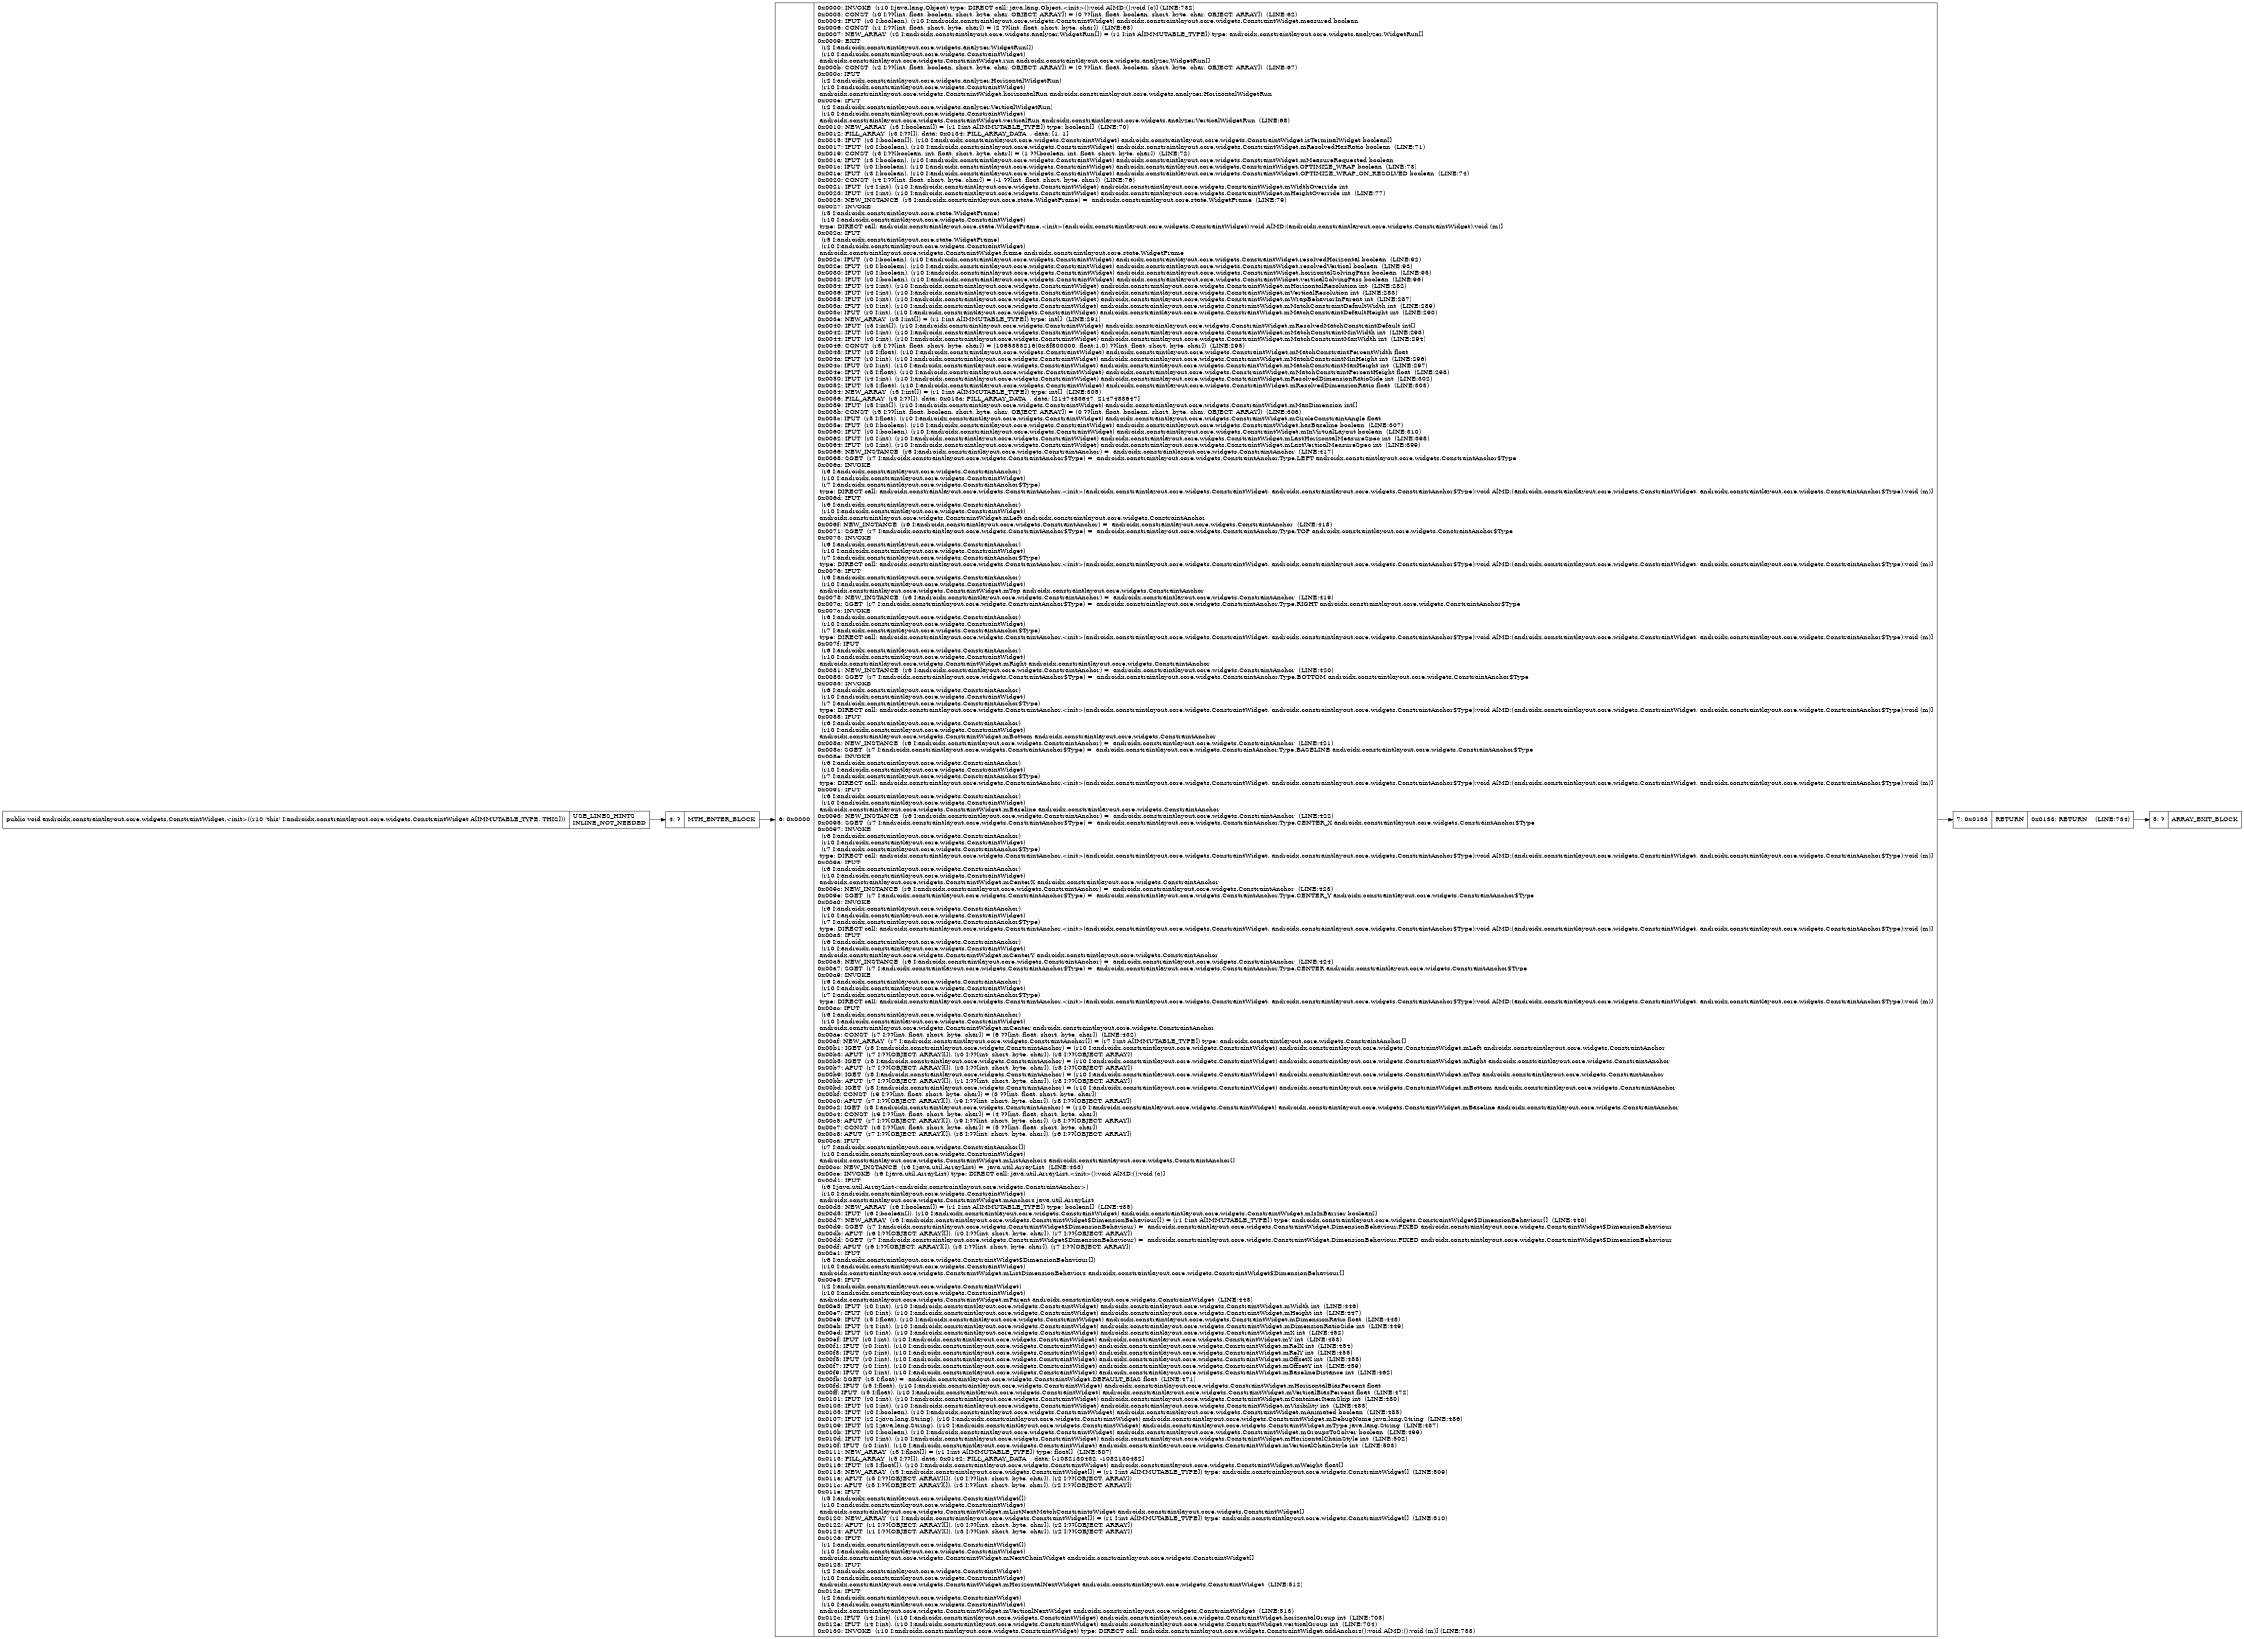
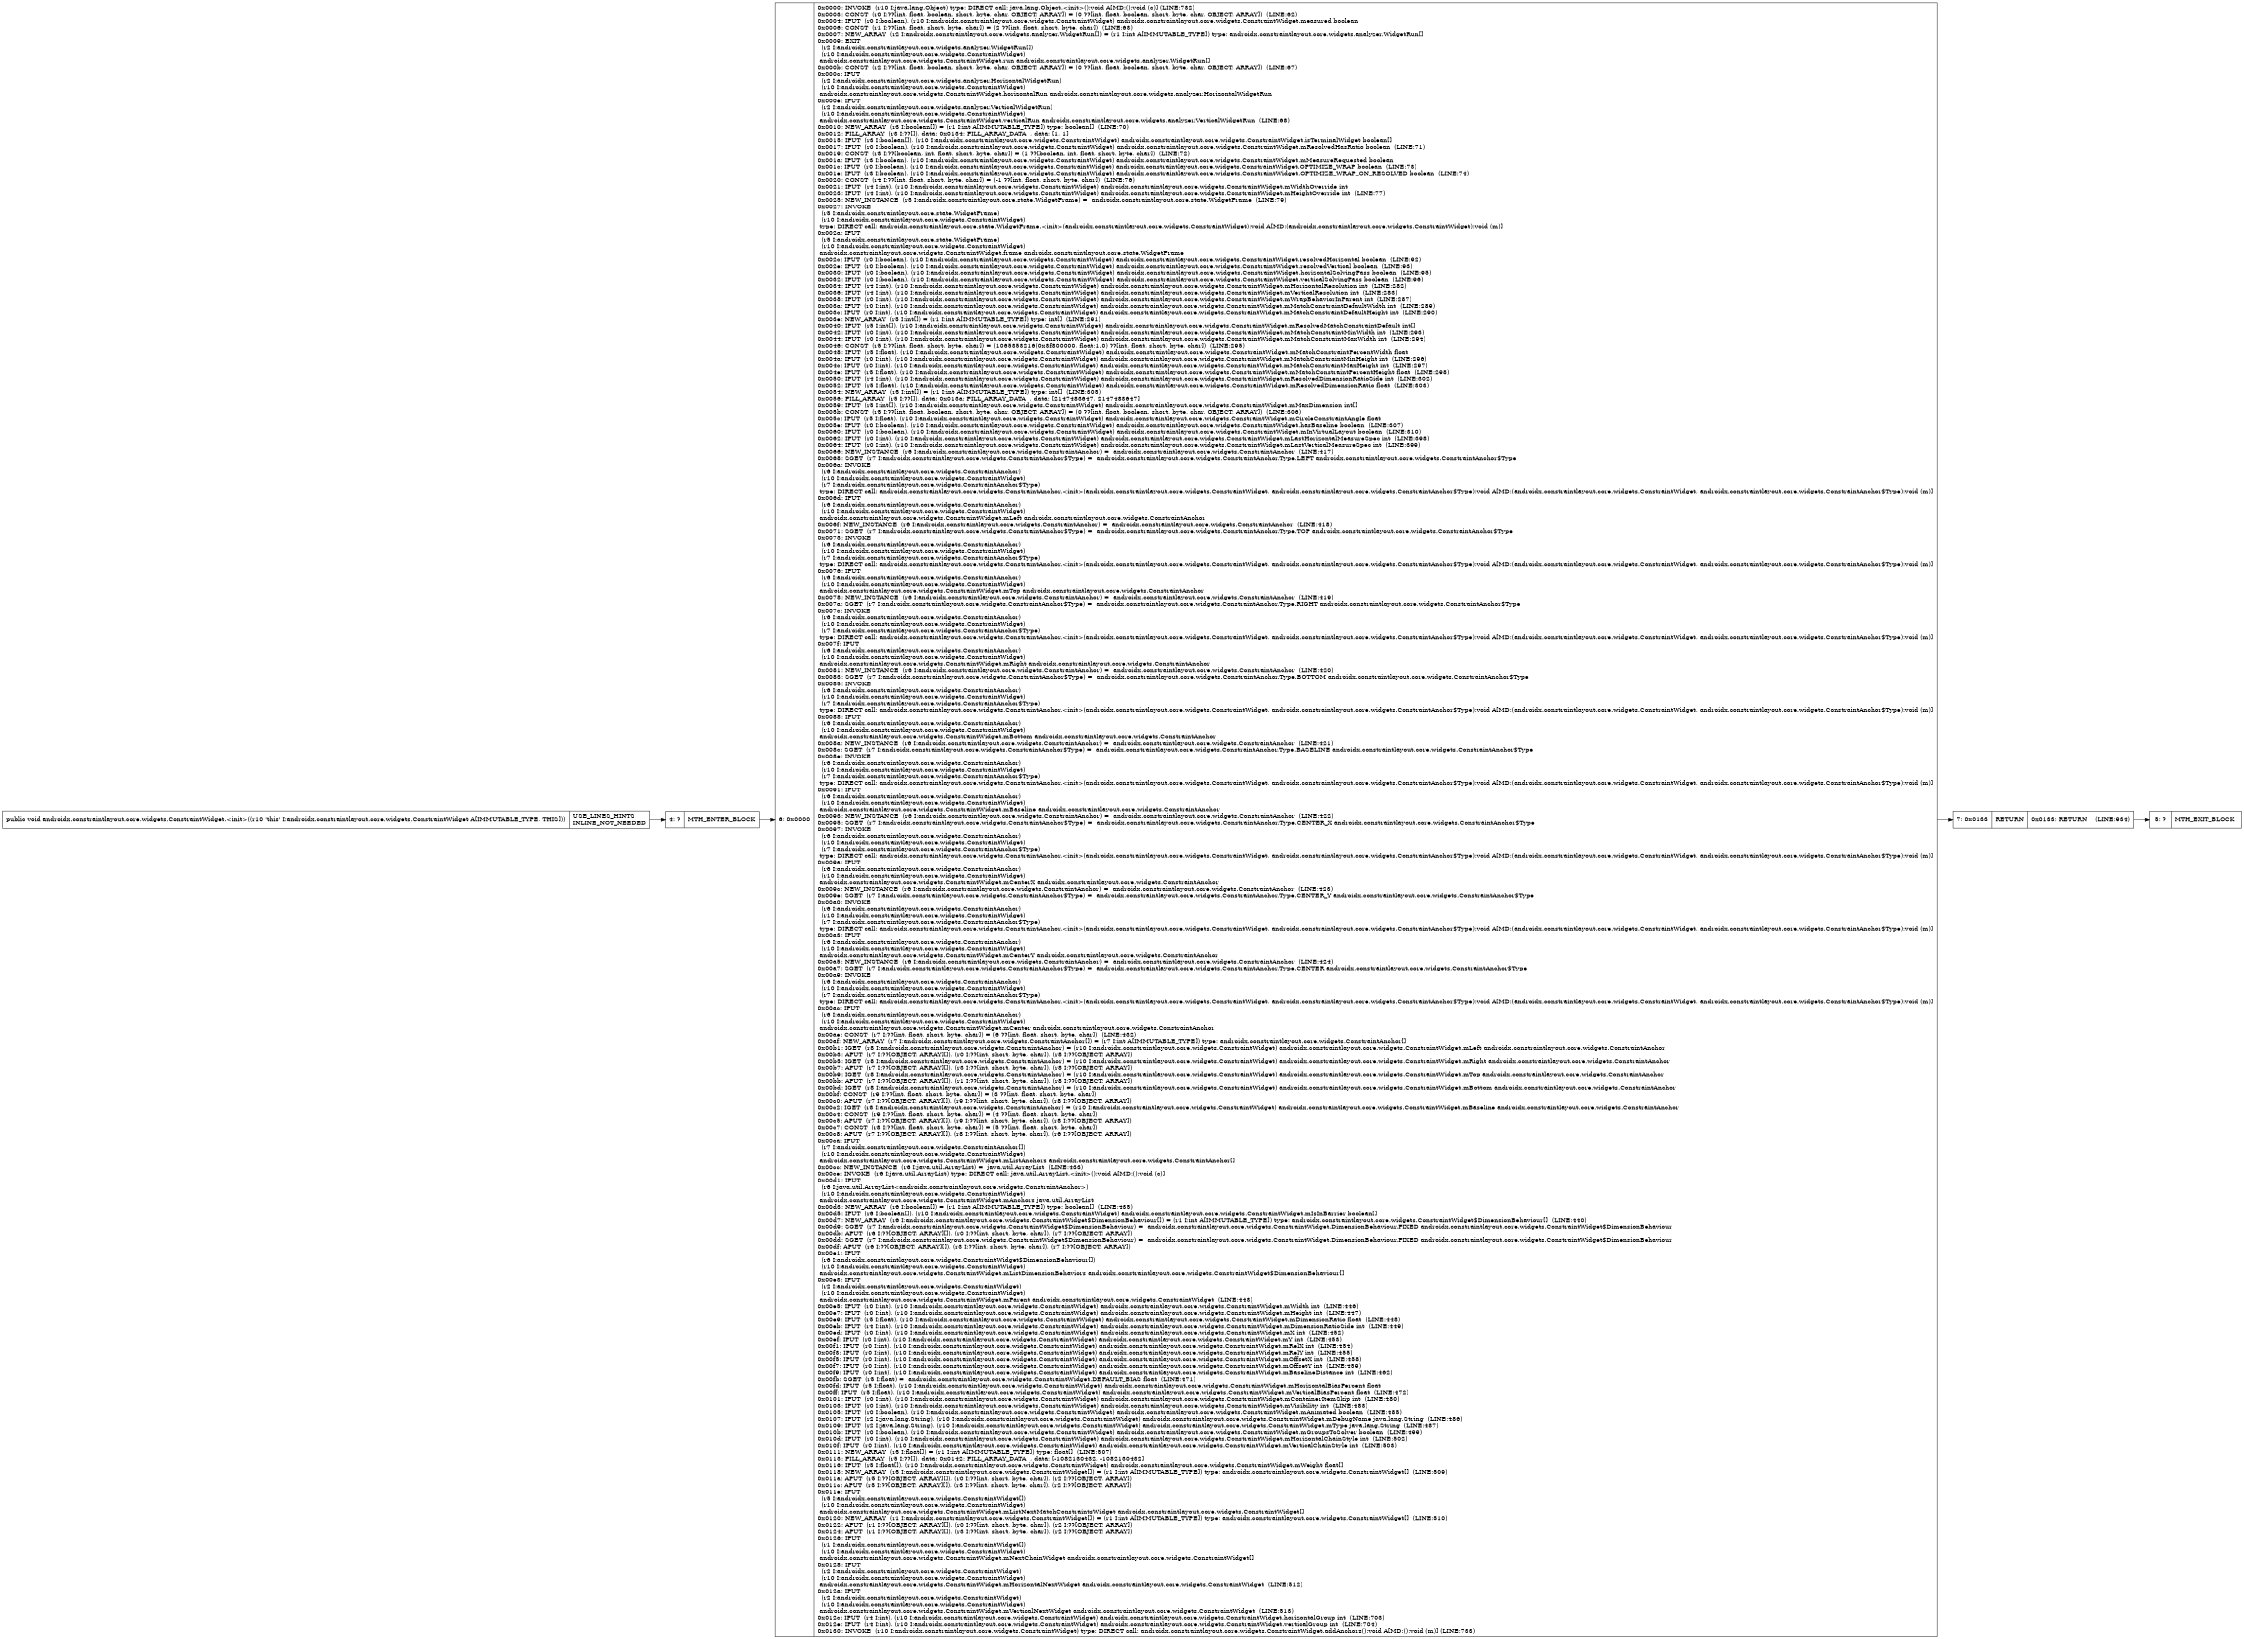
(2081, 820) -> (2081, 820)
(2205, 820) -> (2205, 820)
